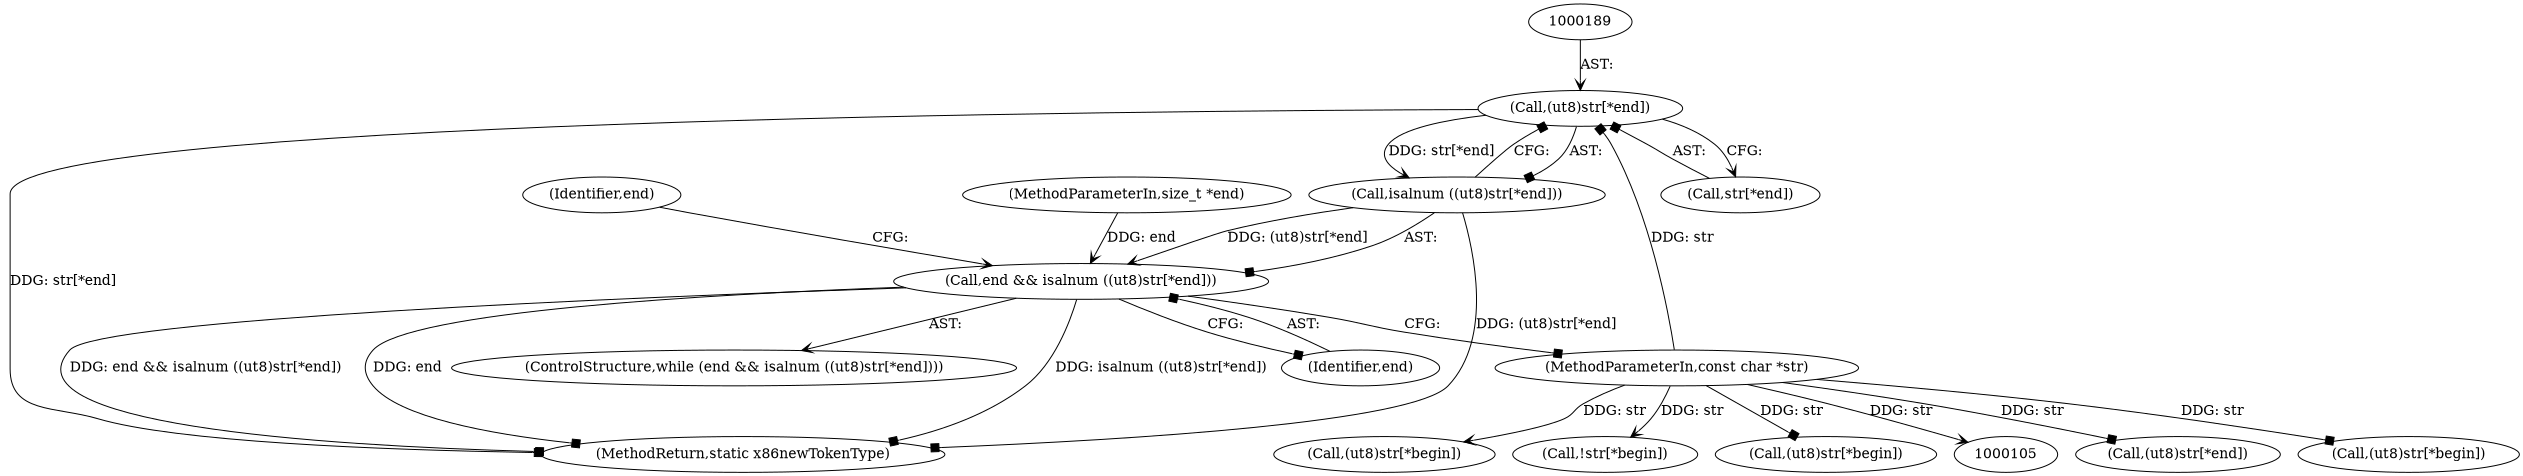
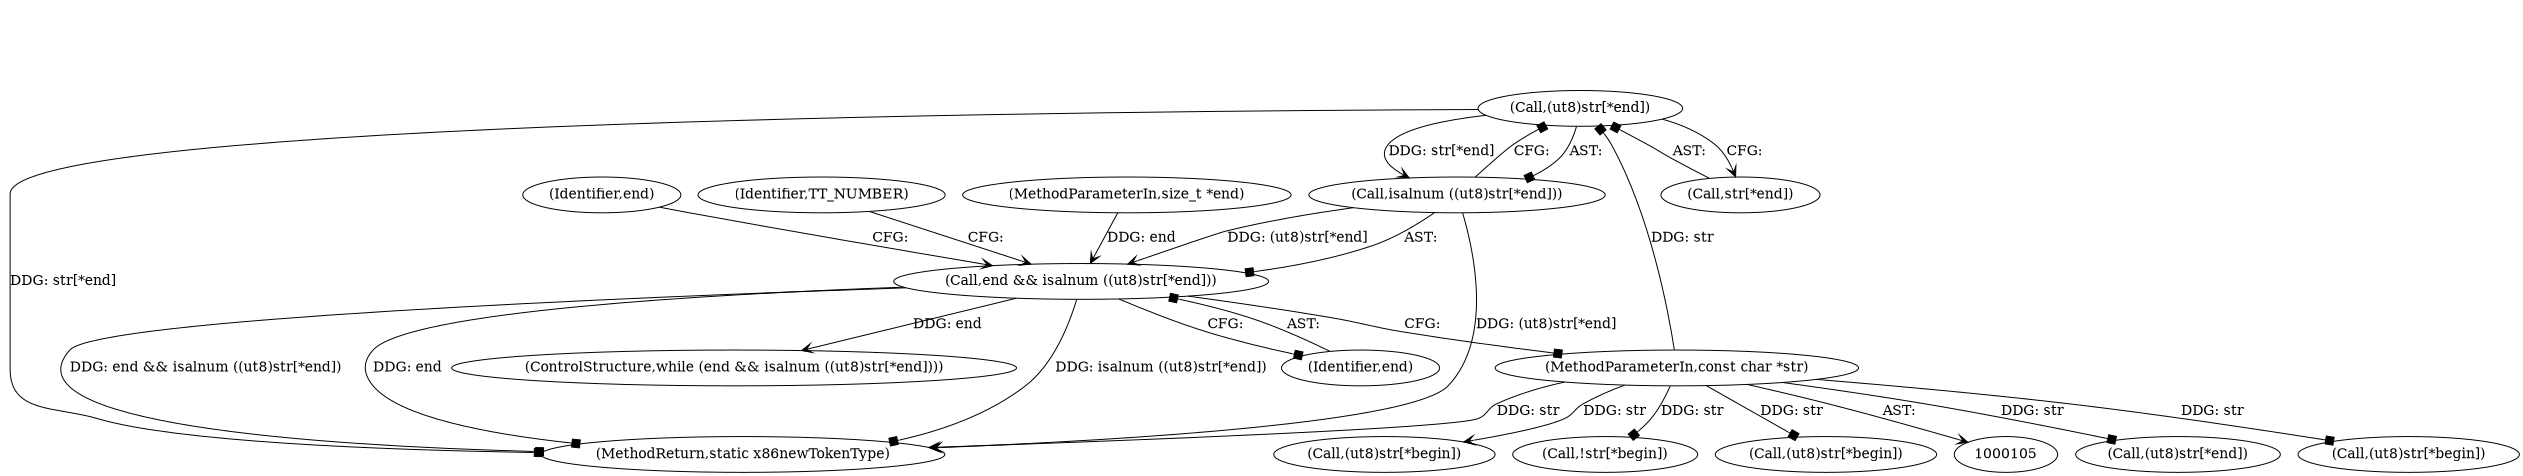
(1580, 22) -> none
none -> (822, 195)
(948, 325) -> (948, 325)
(1657, 410) -> (1657, 410)
(1902, 411) -> (1902, 411)
(1288, 424) -> (1288, 424)
none -> (1256, 435)
